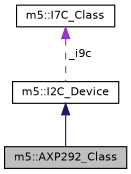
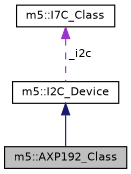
(79, 54) -> (79, 54)
(66, 158) -> (66, 158)
